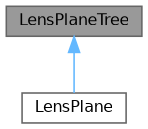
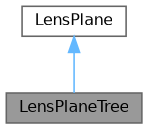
(74, 73) -> (74, 73)
